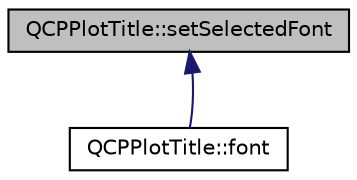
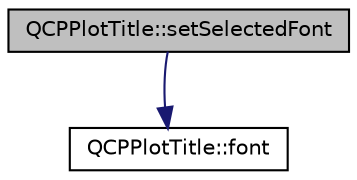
(193, 101) -> (165, 79)
